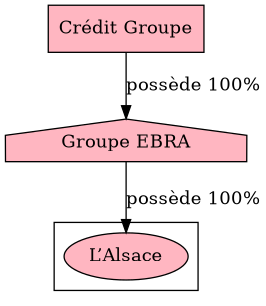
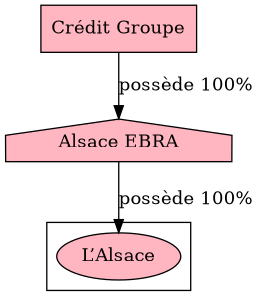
(126, 143) -> (119, 143)
